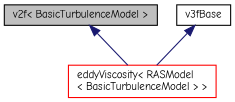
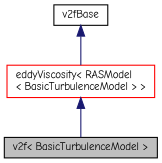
(204, 15) -> (81, 15)
(113, 49) -> (81, 123)
